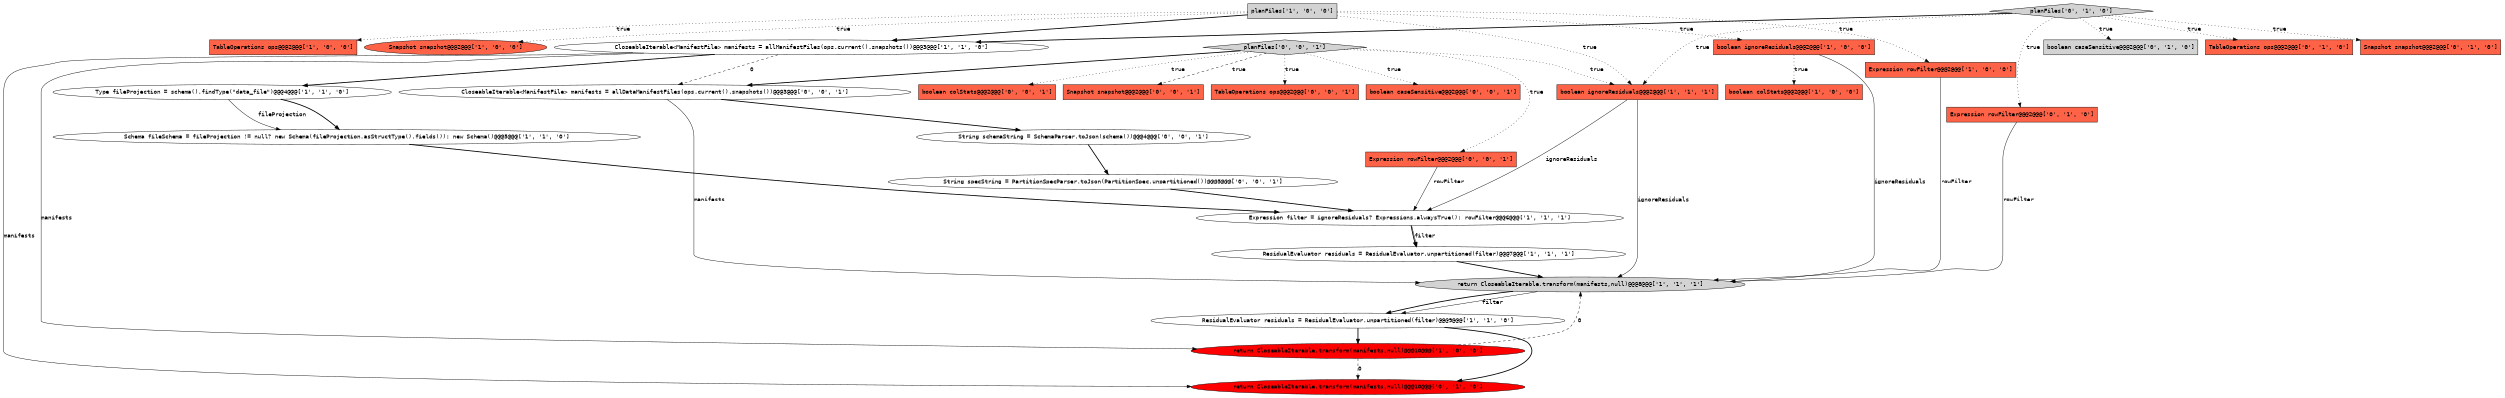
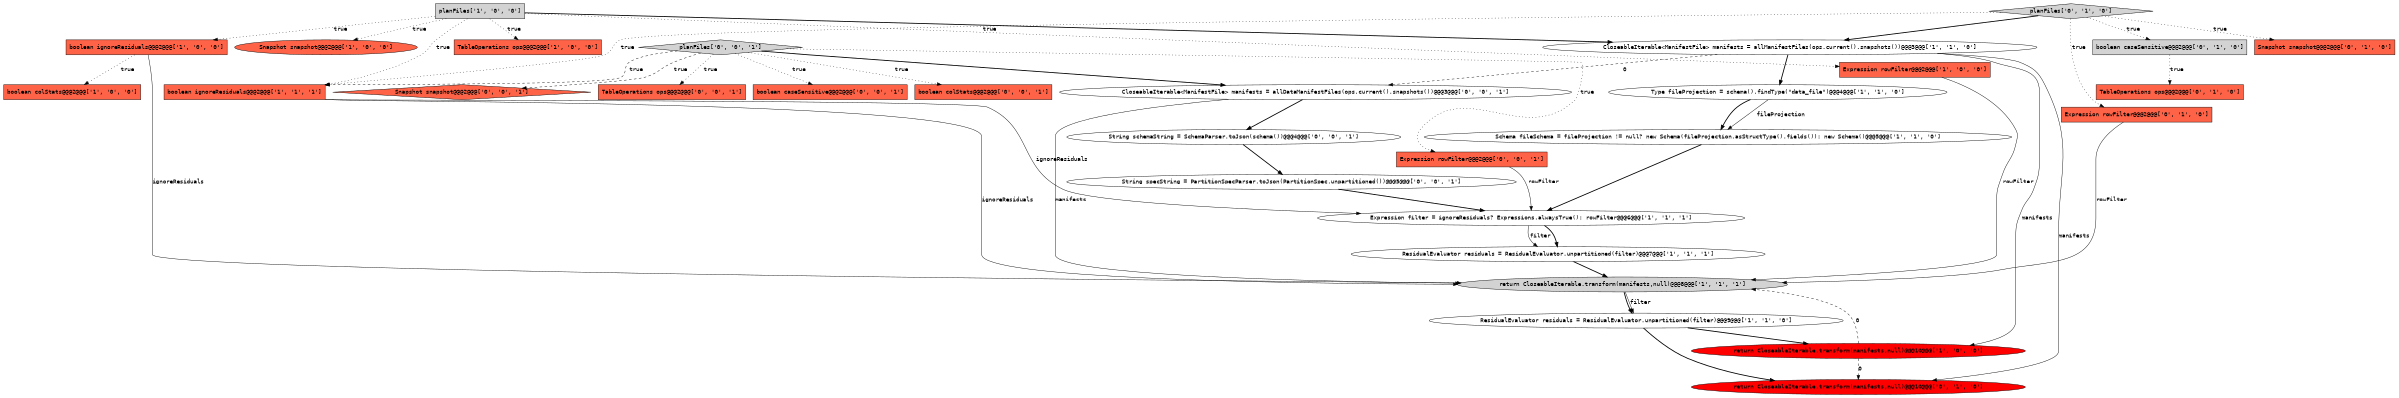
(2166, 28) -> (2170, 68)
(1479, 56) -> (509, 83)
(1133, 92) -> (462, 92)
